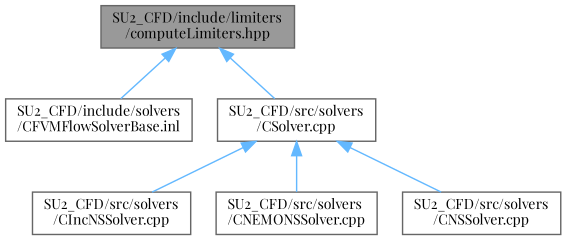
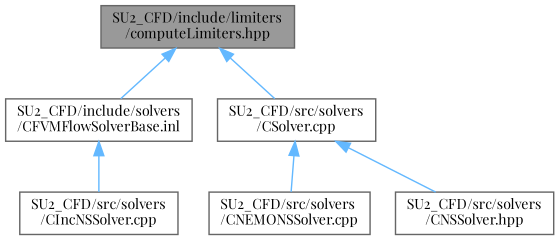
(198, 170) -> (99, 174)
(482, 213) -> (475, 213)
